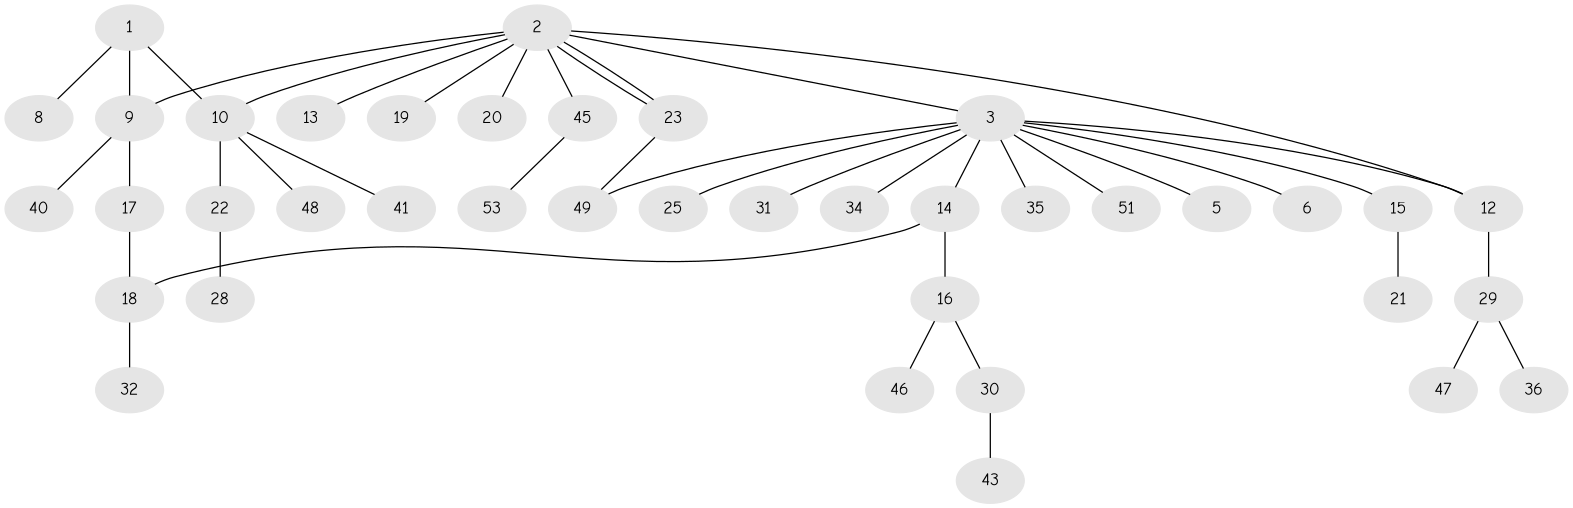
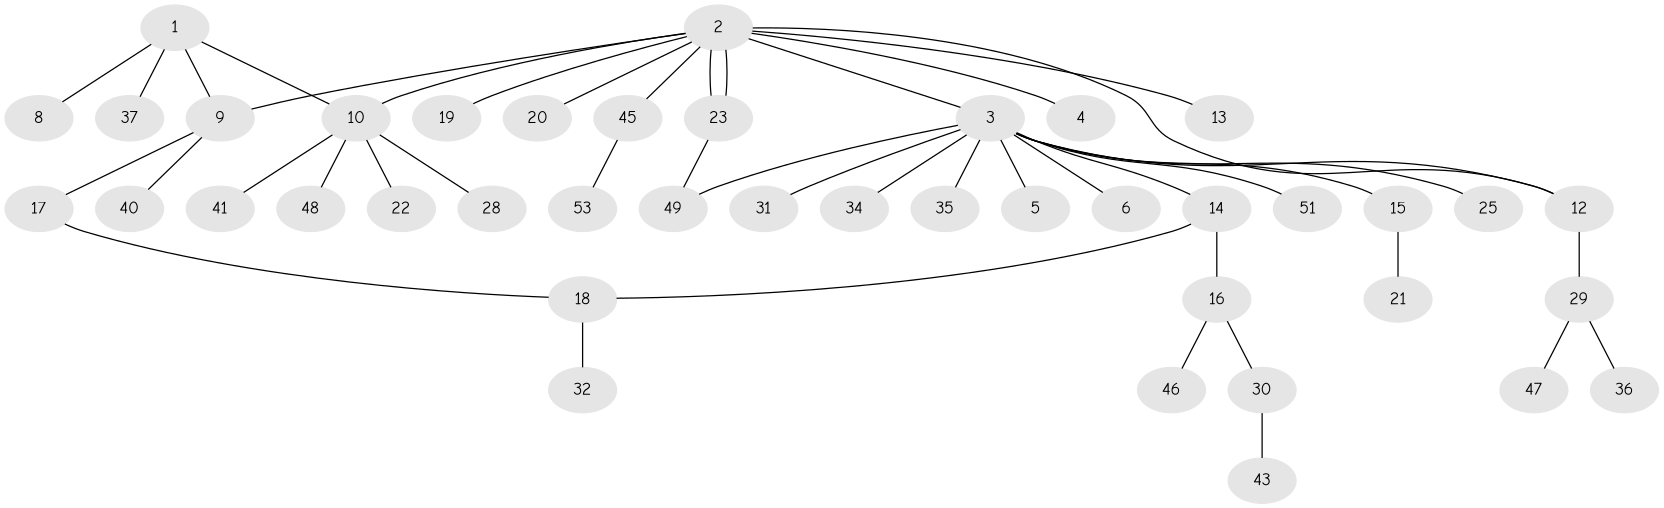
none -> (130, 118)
none -> (1081, 118)
(220, 254) -> (424, 164)
